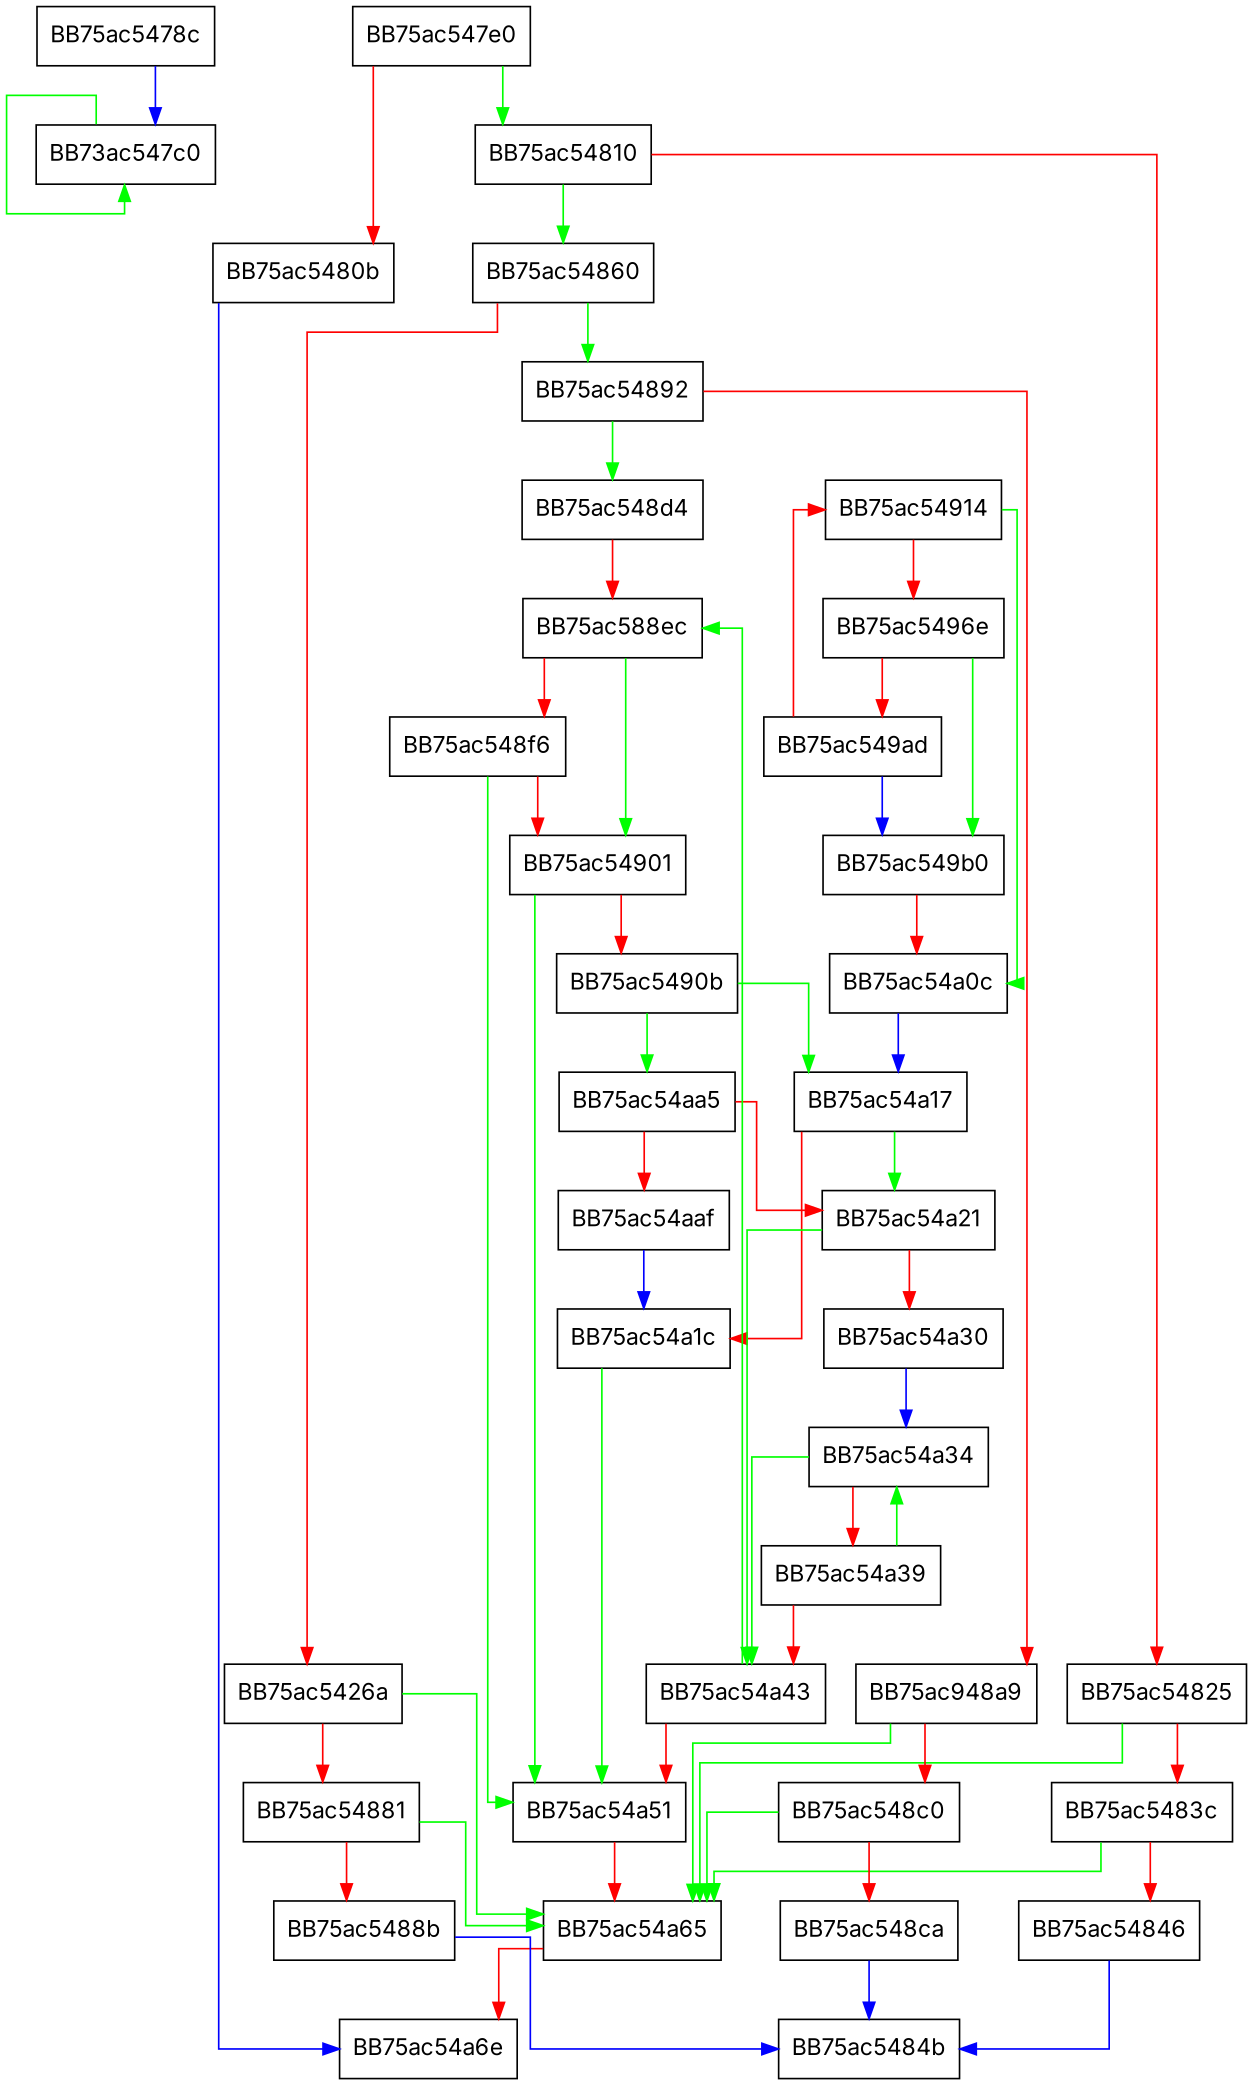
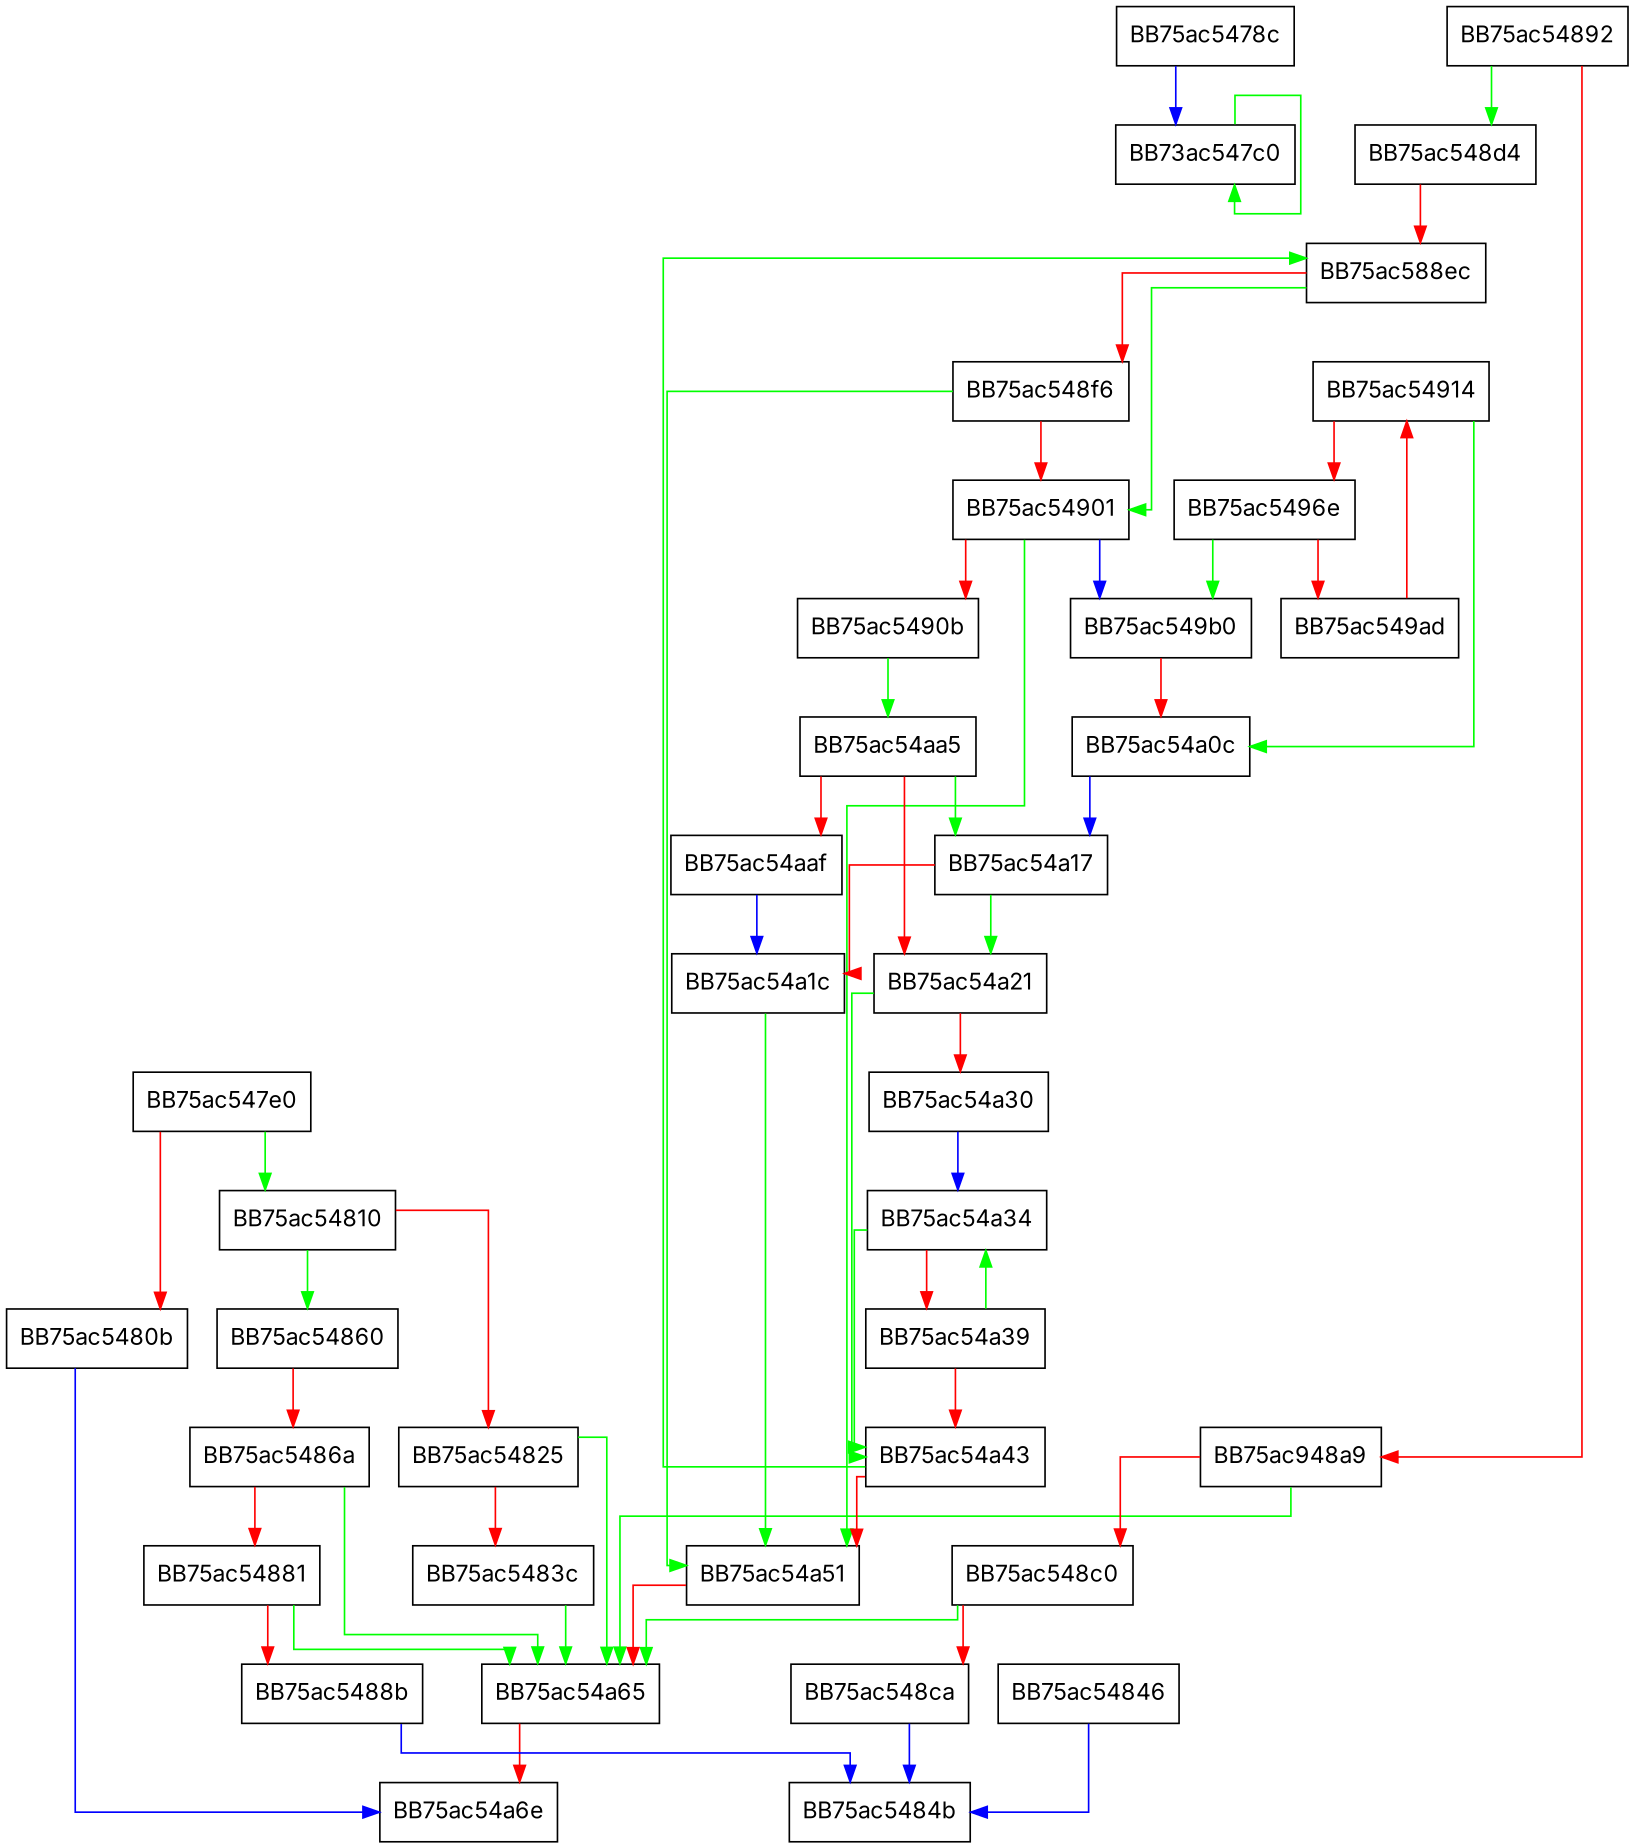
(588, 324) -> none
(882, 797) -> (1100, 561)
(809, 984) -> (955, 795)
(313, 1694) -> (280, 1457)
(1150, 1863) -> none
